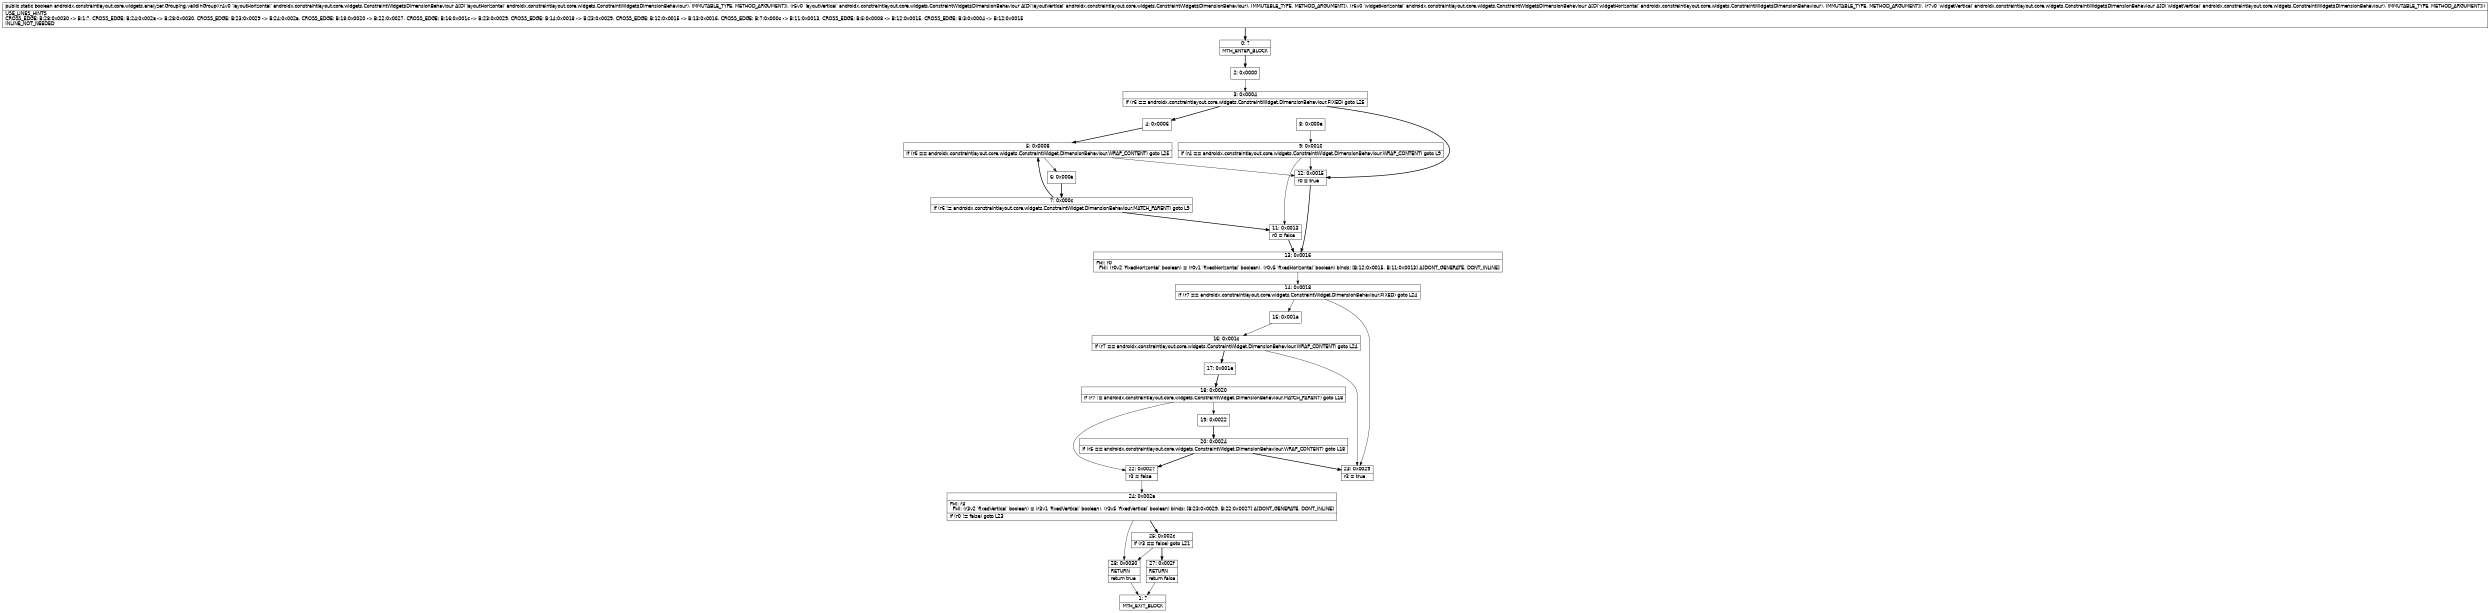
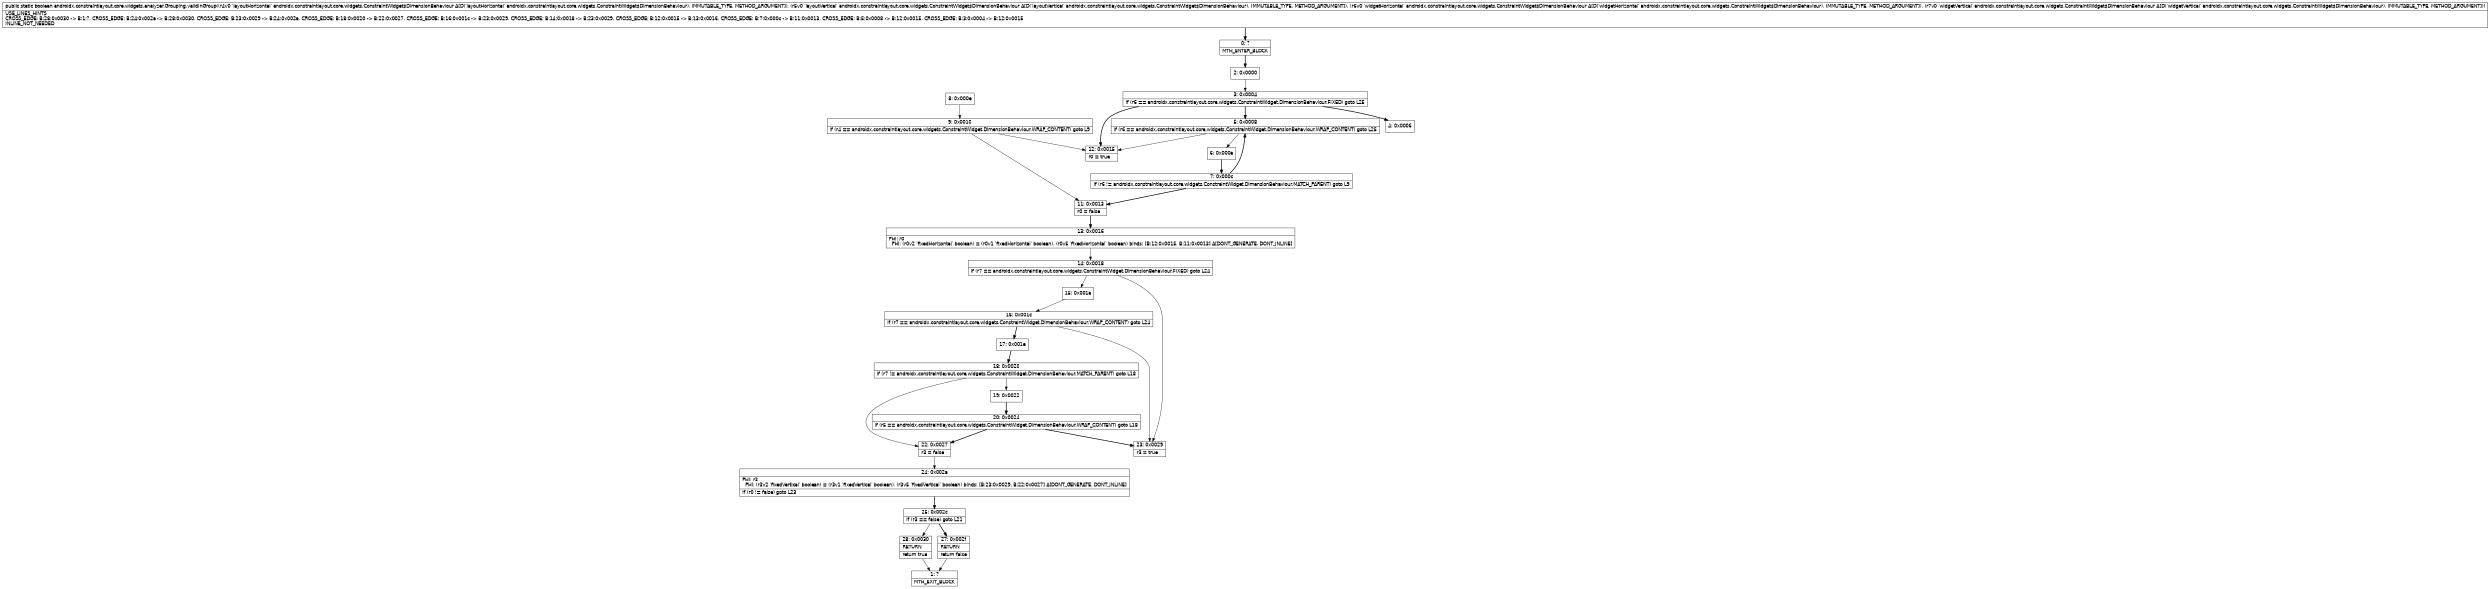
(1109, 135) -> (1245, 111)
(1308, 217) -> none
(1127, 538) -> none
